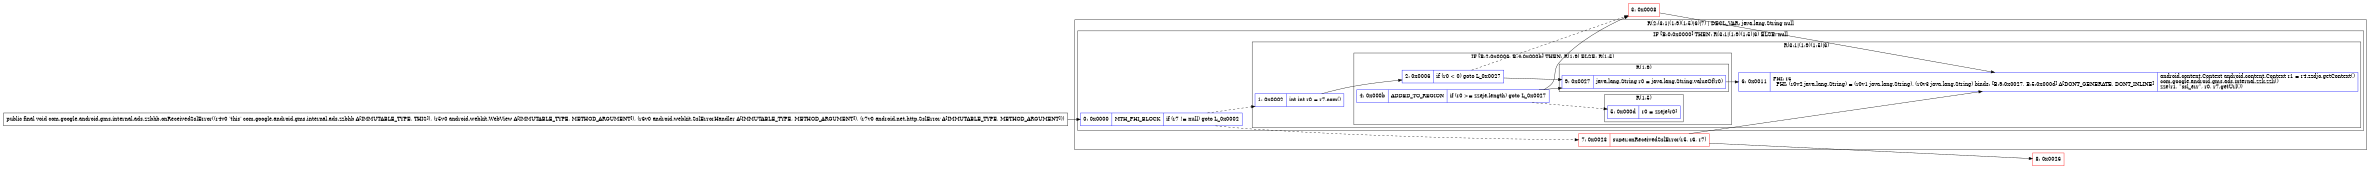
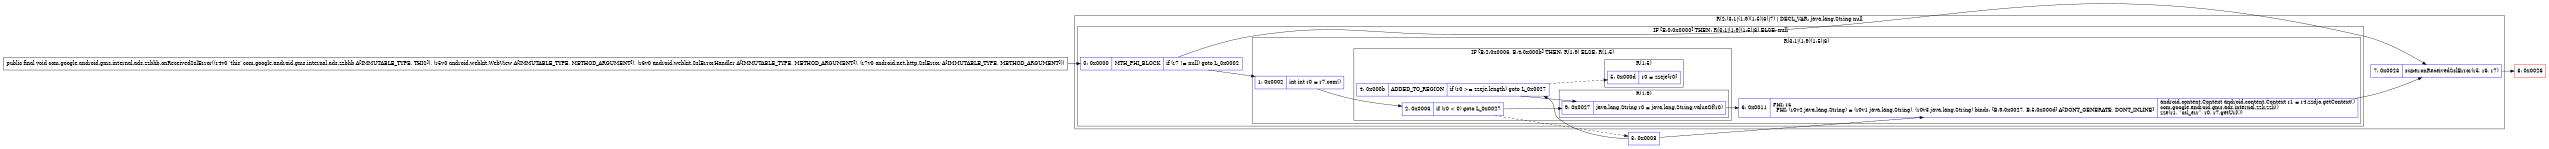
(1644, 10) -> (1644, 139)
(1576, 46) -> (1585, 132)
(1229, 110) -> (1230, 73)
(1834, 113) -> (2387, 91)
(1395, 136) -> (1772, 30)
(1644, 140) -> (2436, 71)
